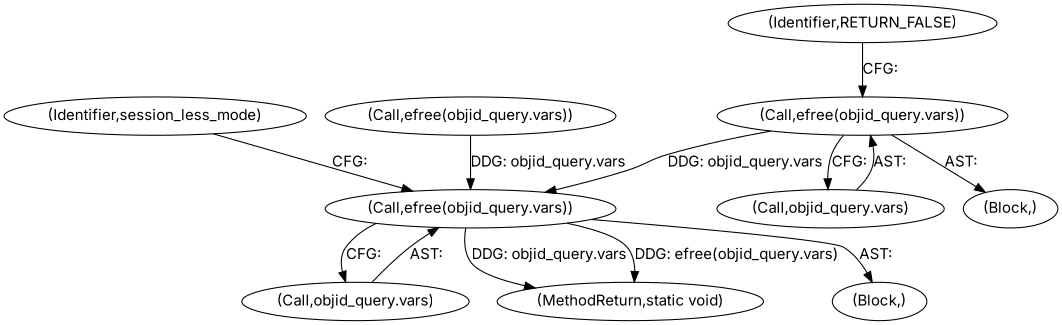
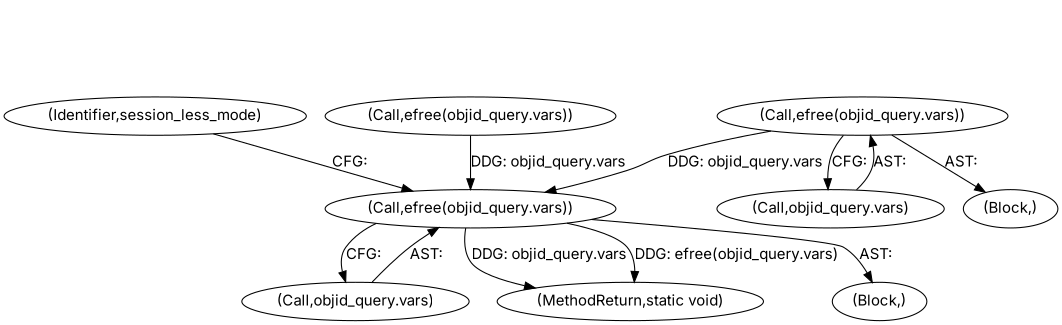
(863, 23) -> none
